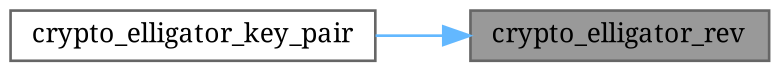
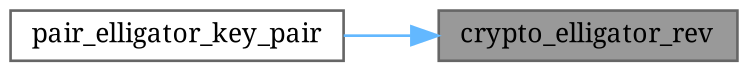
(193, 36) -> (177, 36)
